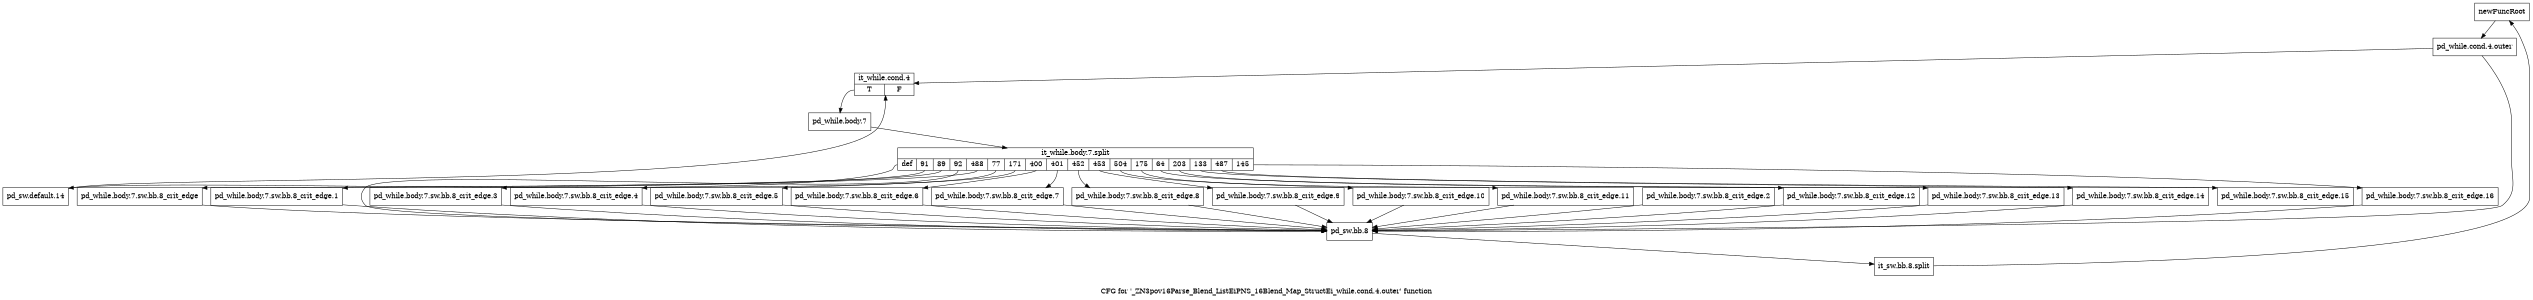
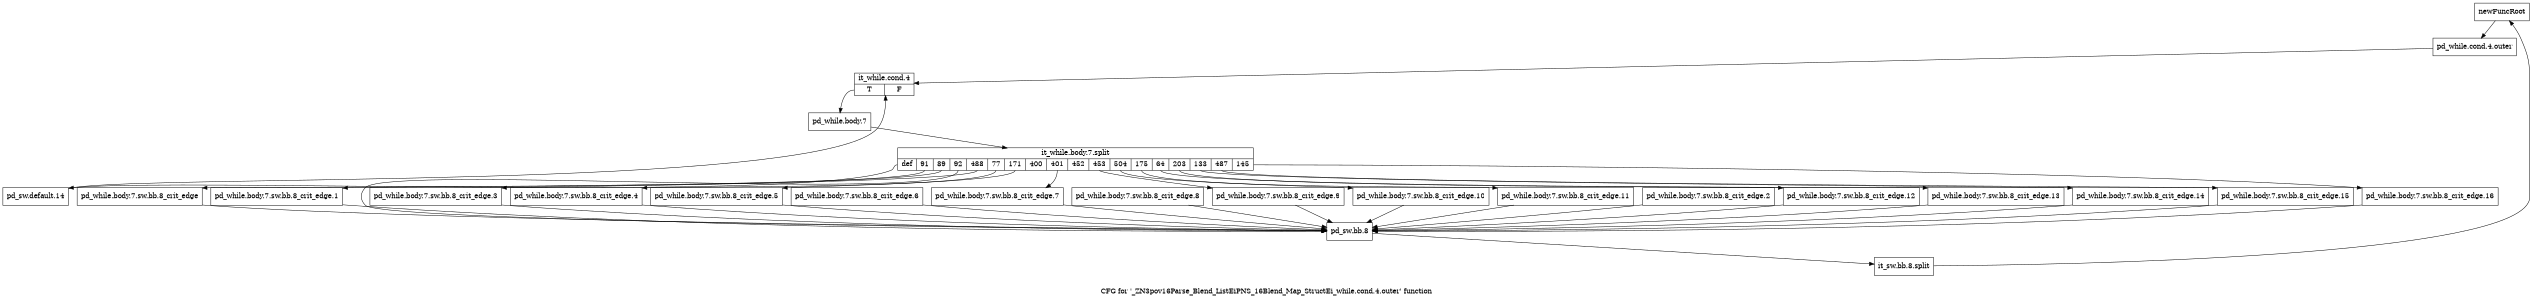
(1080, 179) -> none
(966, 183) -> none
(2085, 223) -> (1798, 225)
